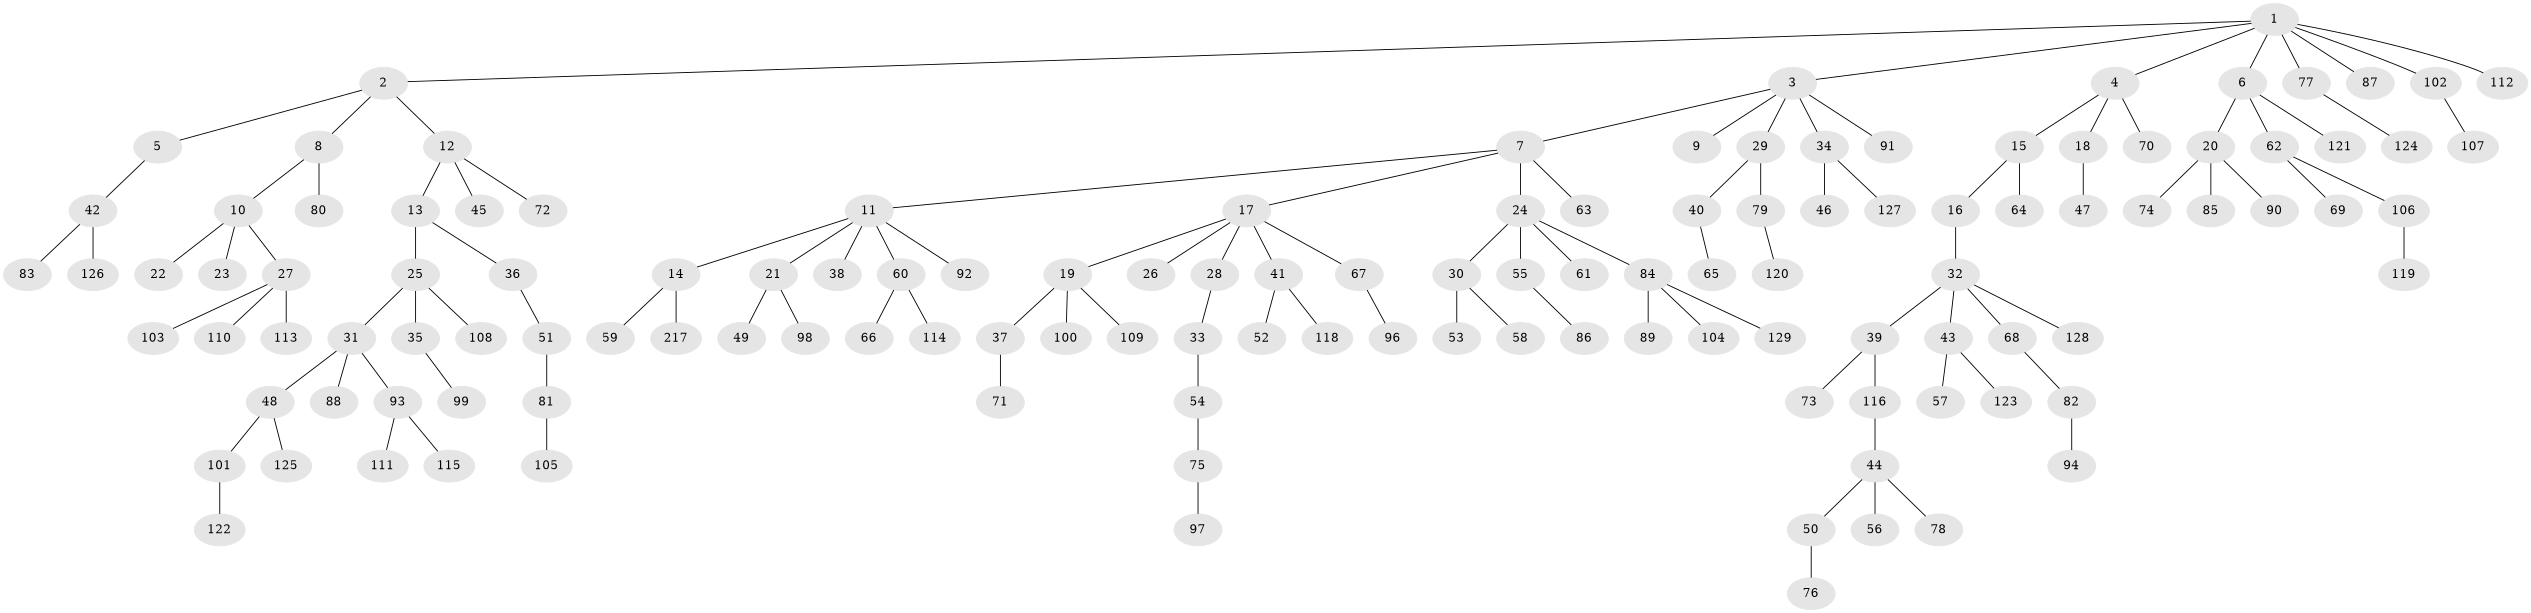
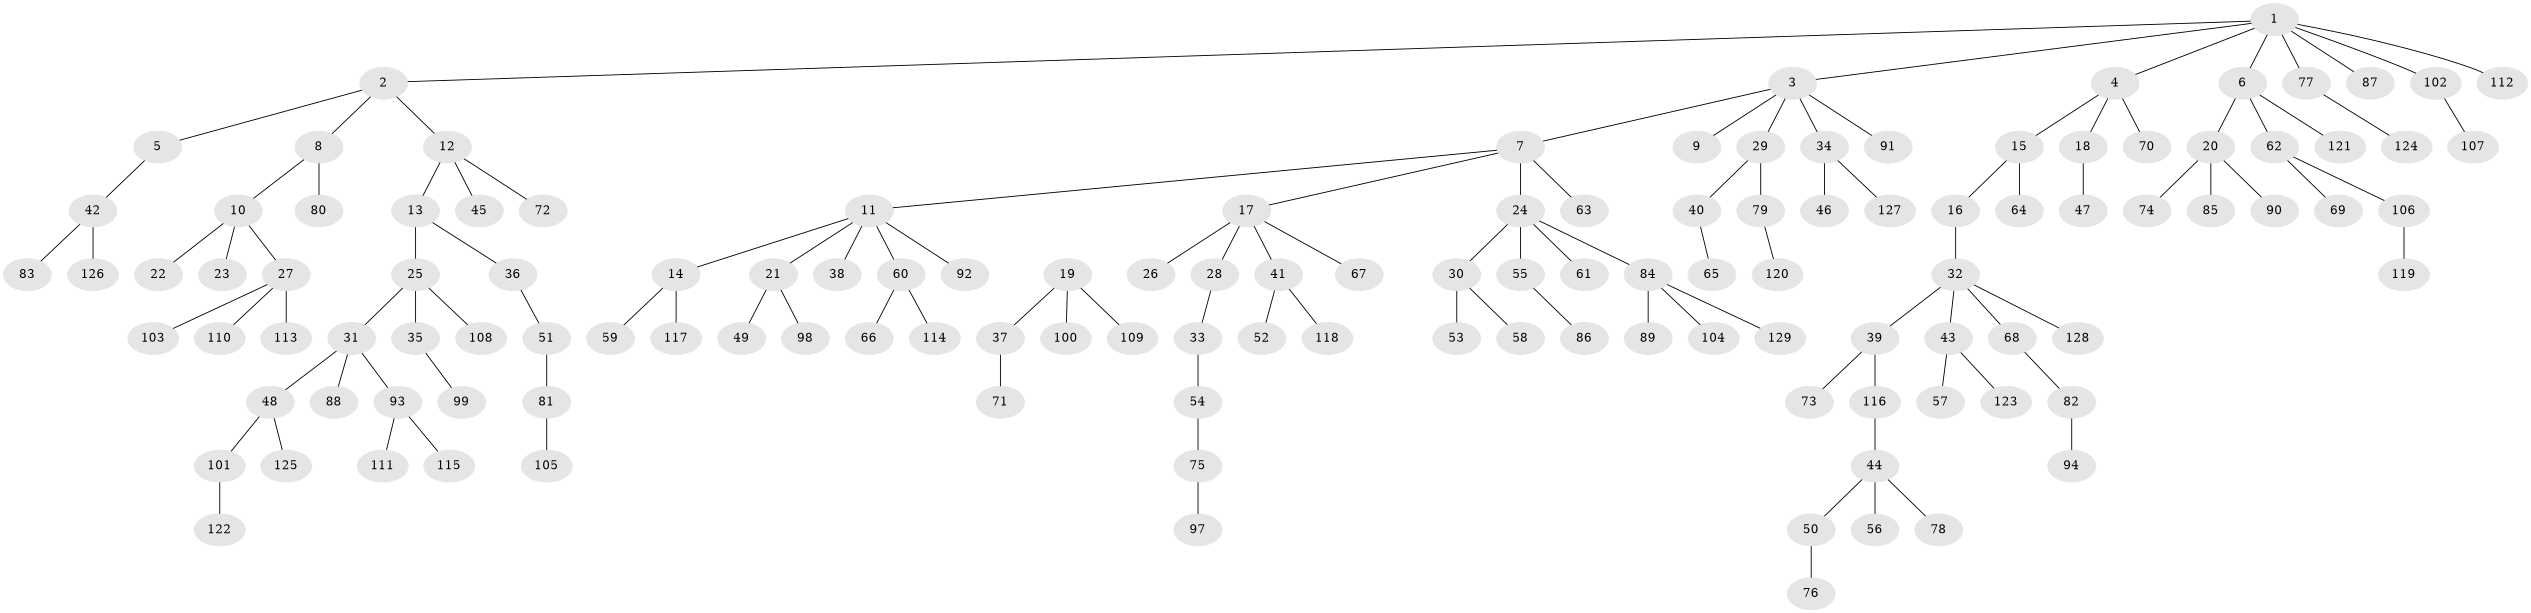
(1157, 243) -> none
(676, 338) -> (676, 338)
(1393, 338) -> none
